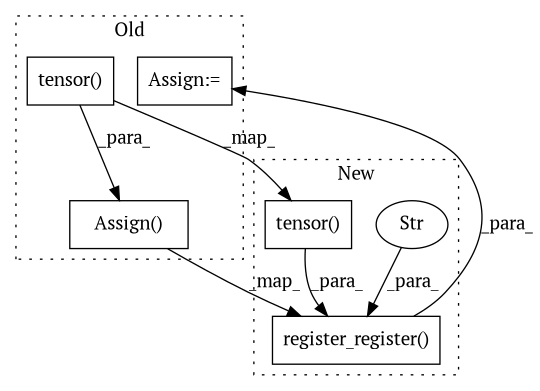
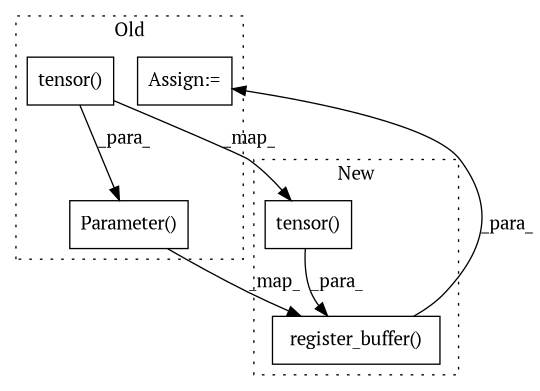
(129, 225) -> (129, 225)
(412, 225) -> none
(356, 340) -> (356, 340)
